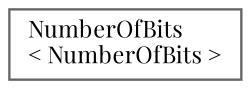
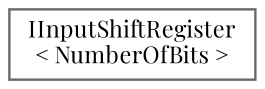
(125, 45) -> (132, 45)
